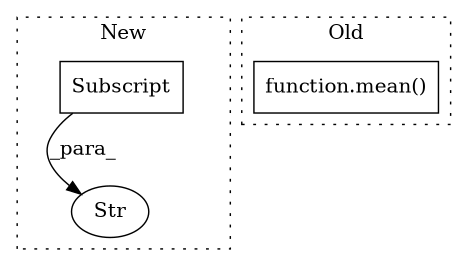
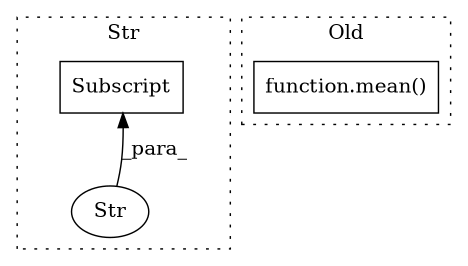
(124, 34) -> (124, 34)
(47, 149) -> (122, 157)
